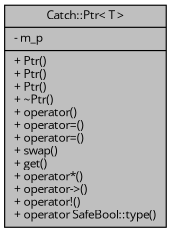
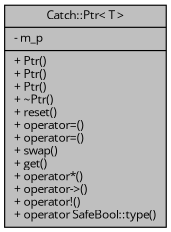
(46, 113) -> (35, 113)
